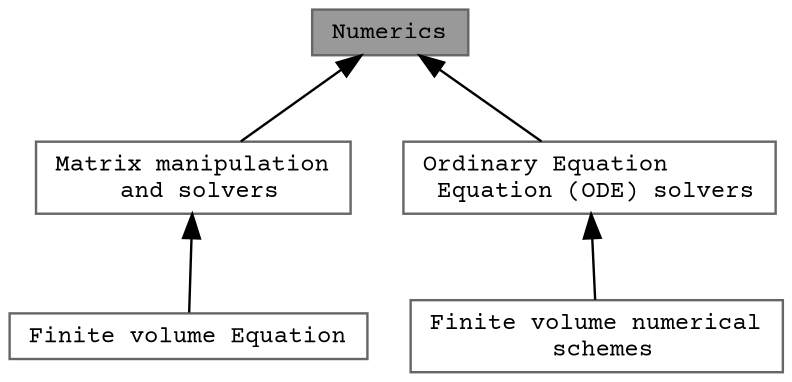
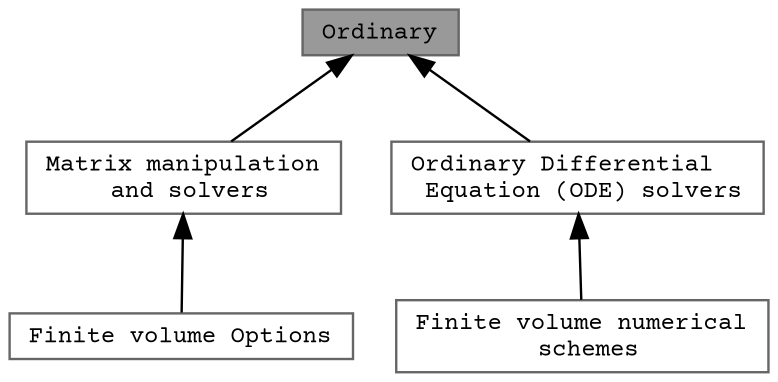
(390, 32) -> (381, 32)
(590, 178) -> (578, 178)
(189, 336) -> (181, 336)
